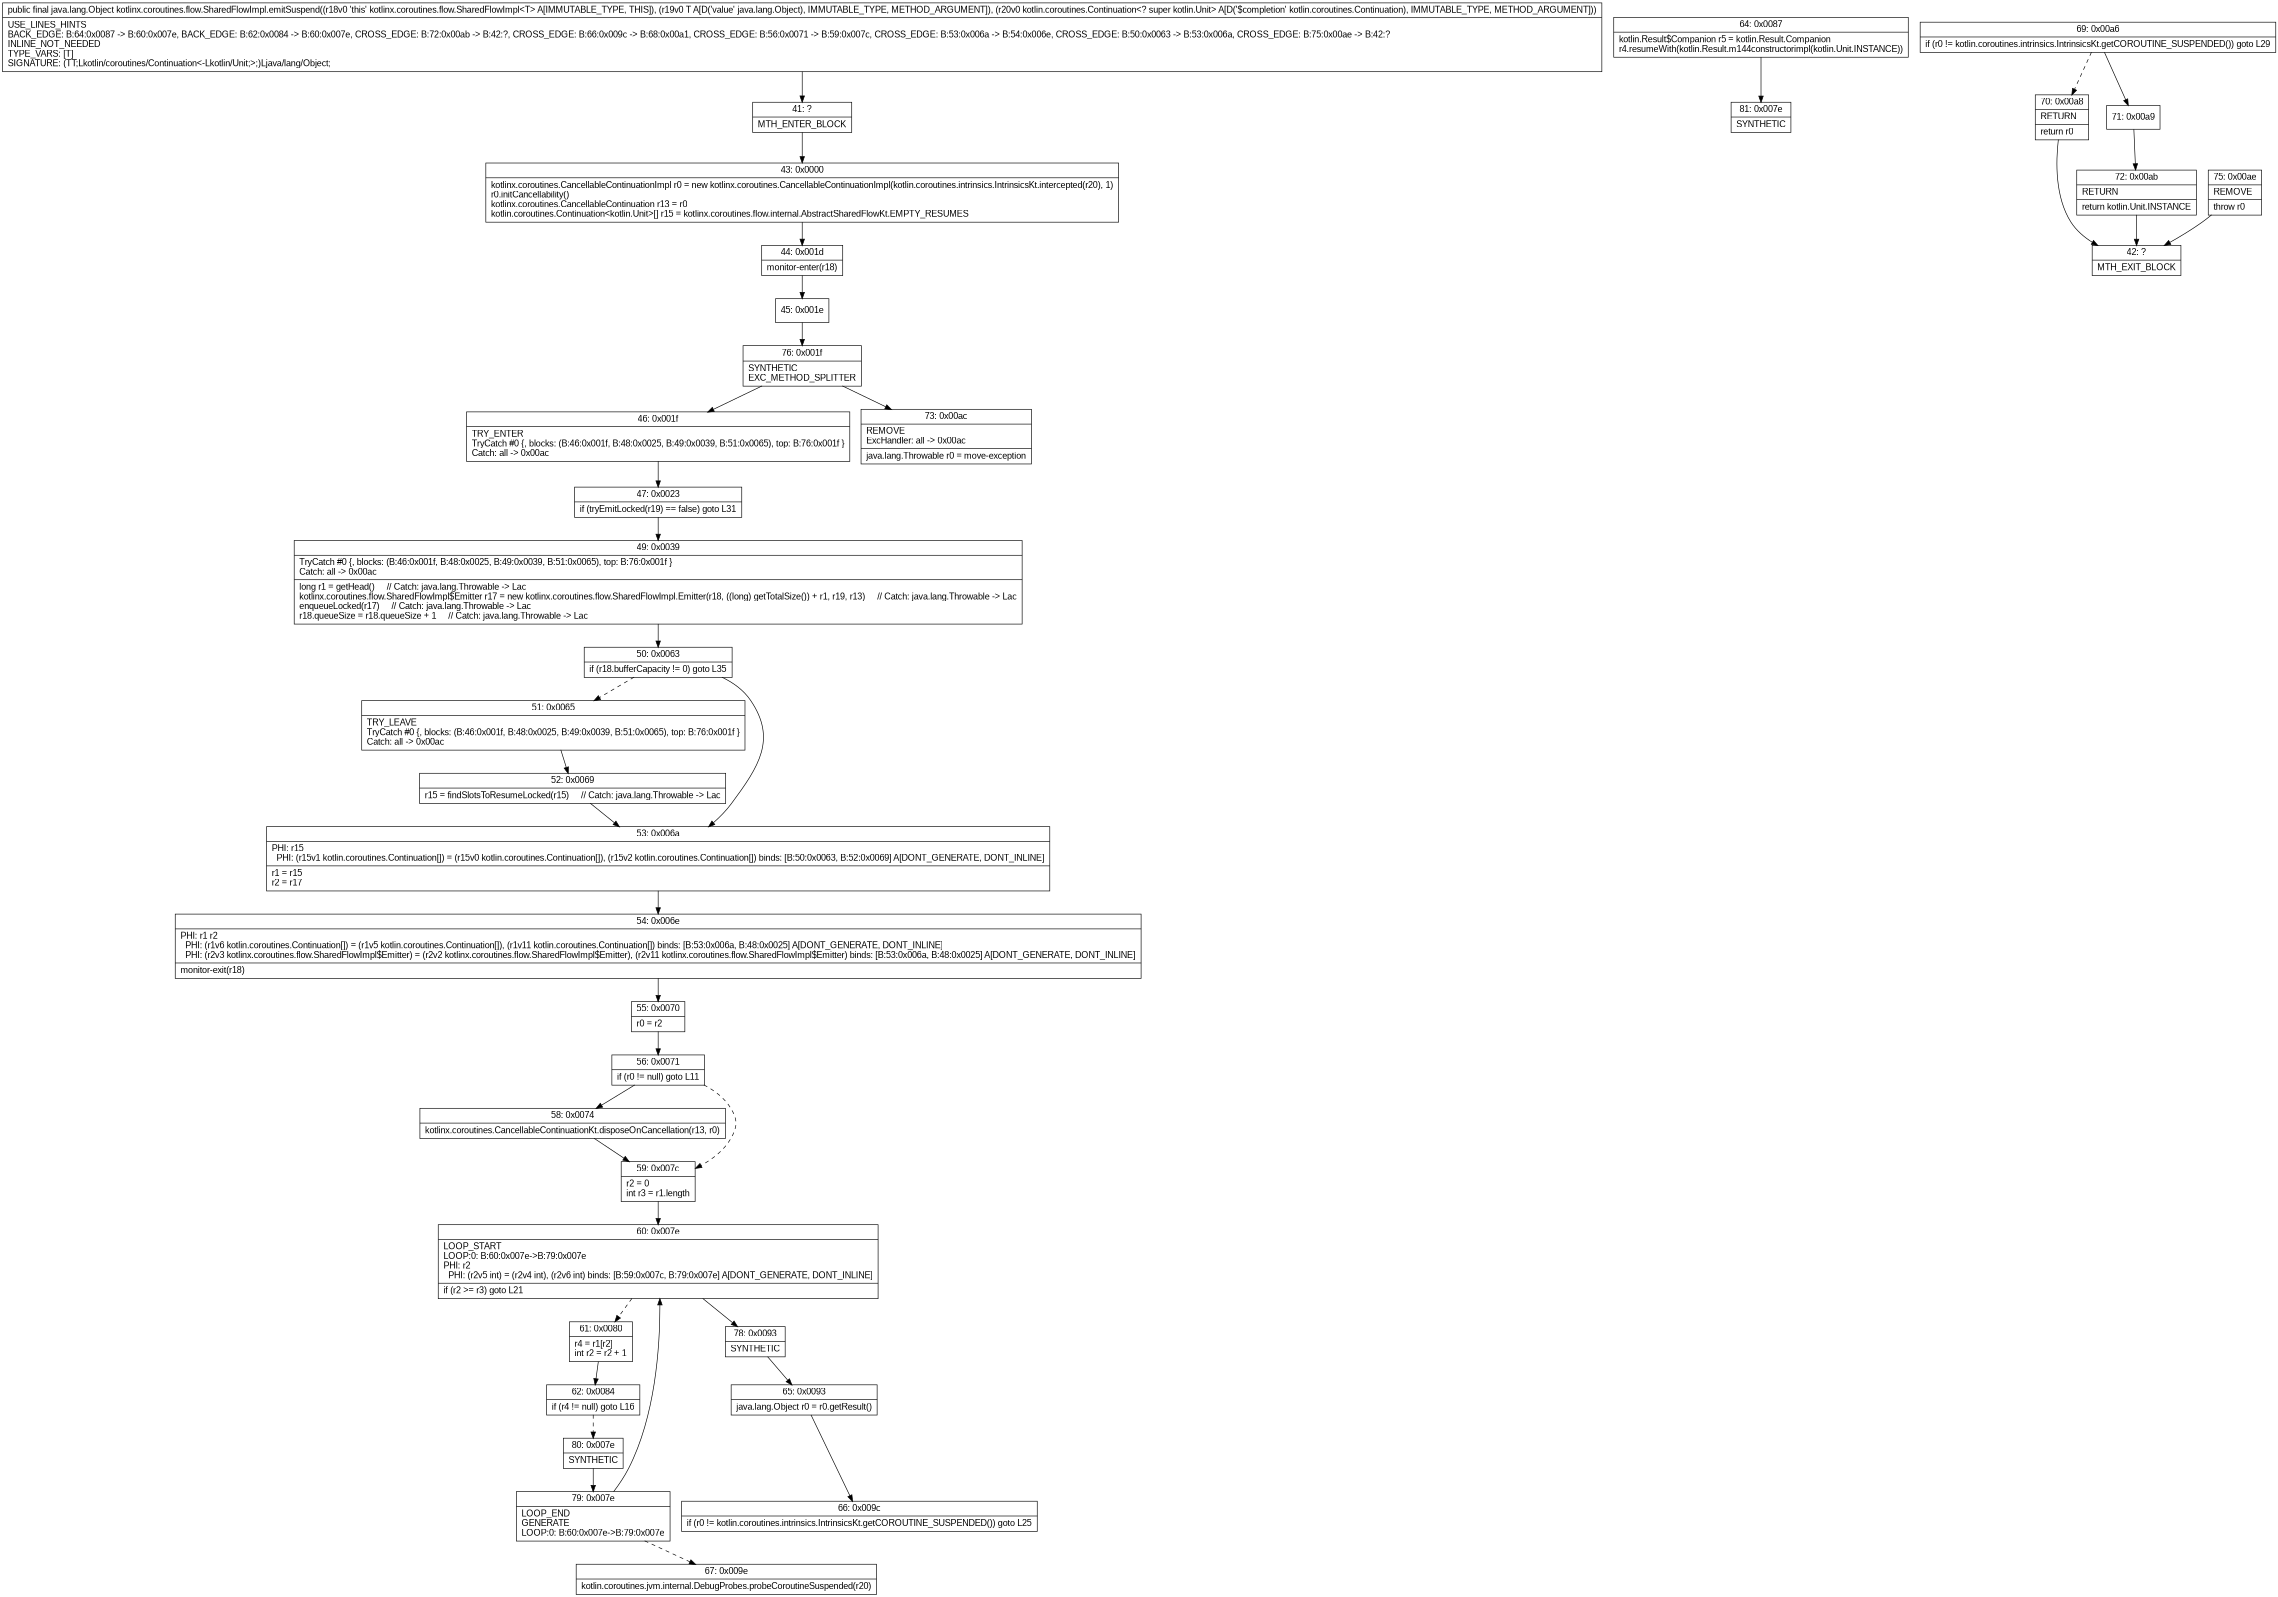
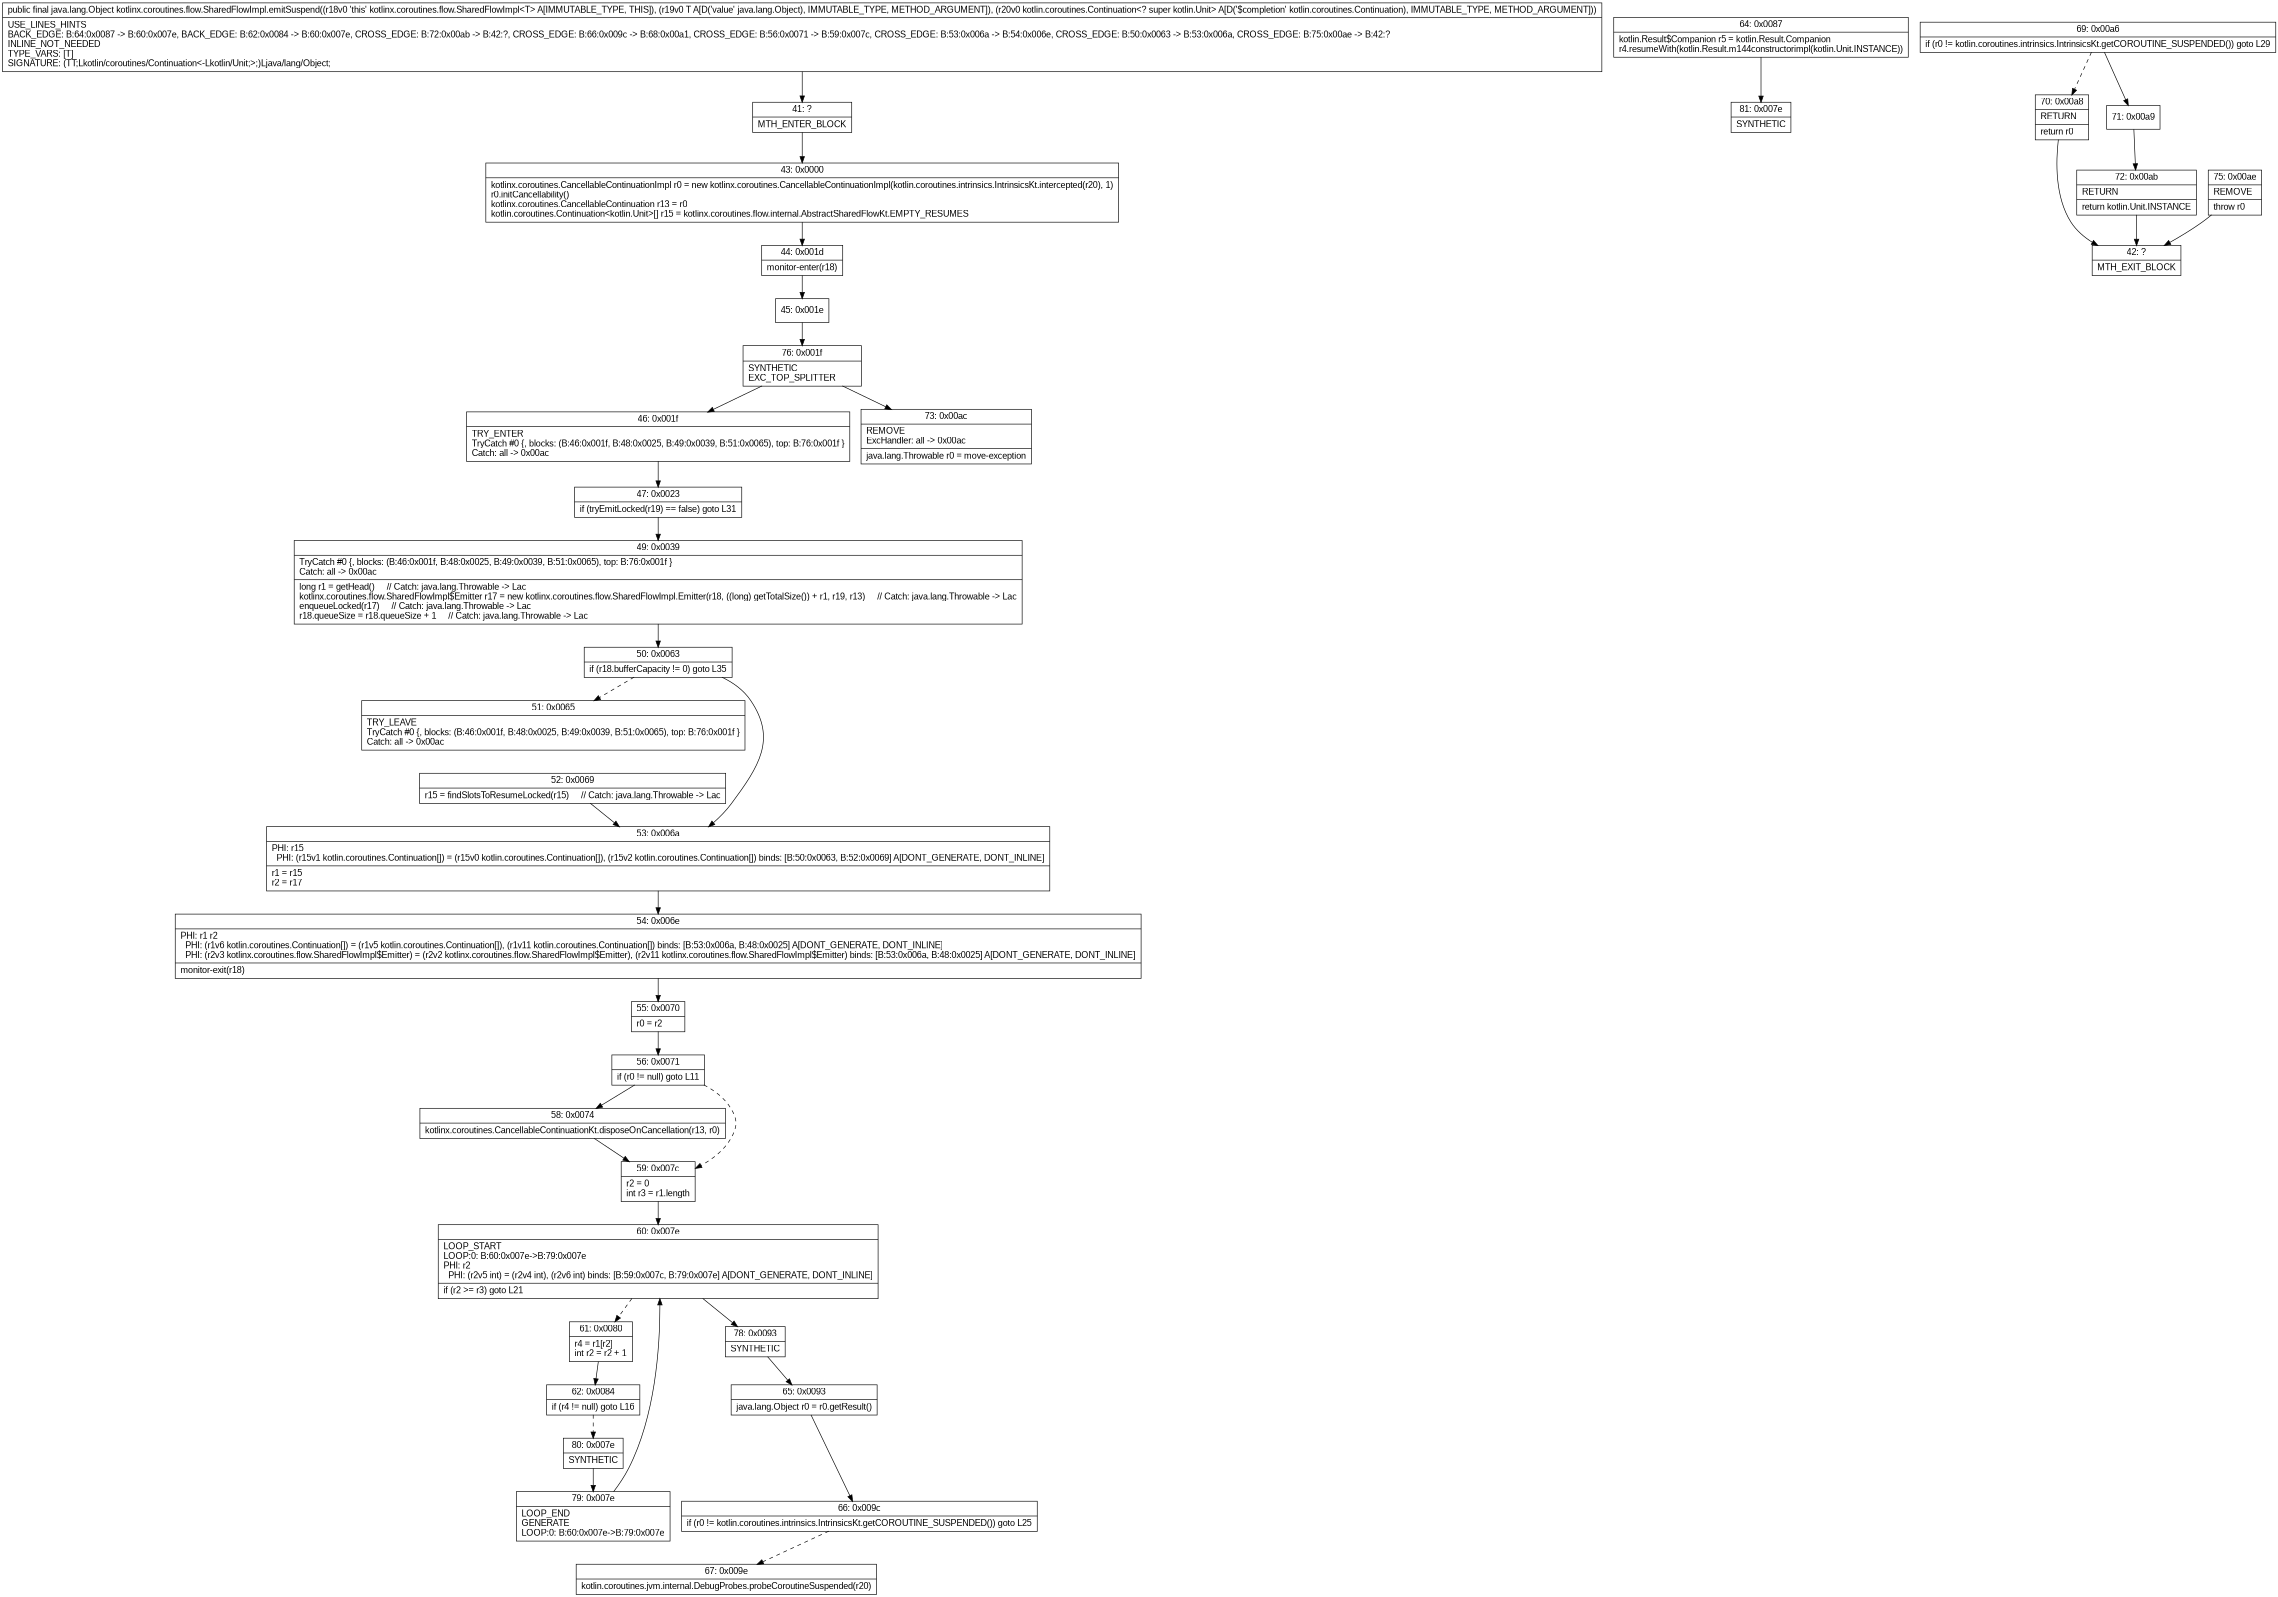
(802, 378) -> (792, 378)
(564, 759) -> none
(667, 1551) -> (796, 1546)
